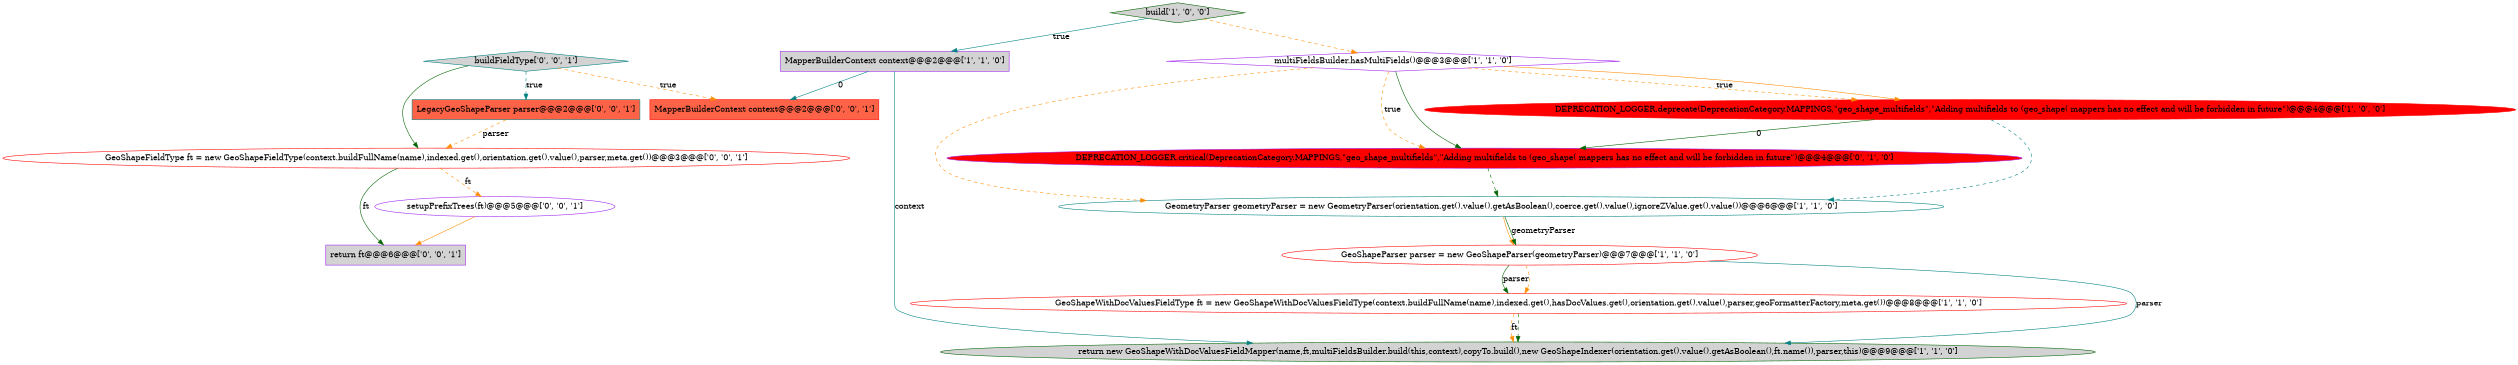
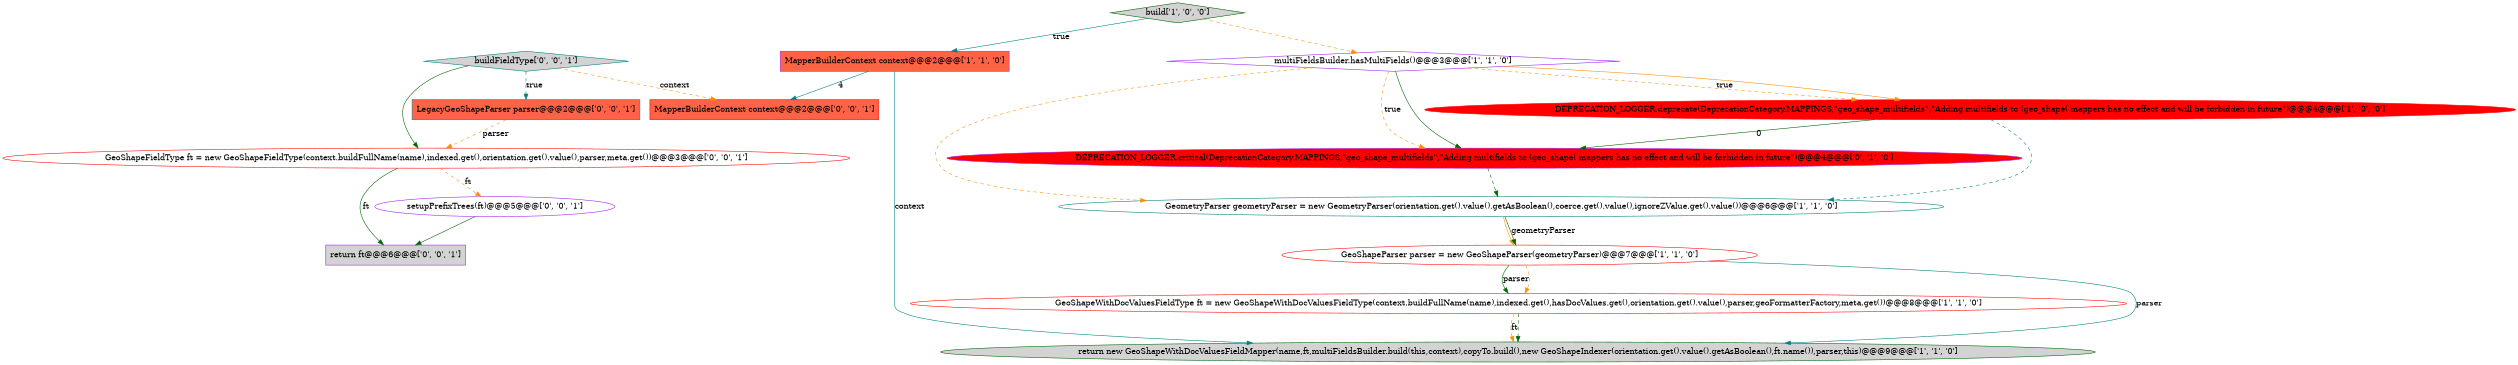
(895, 61) -> (895, 61)
(668, 85) -> (675, 85)
(841, 85) -> (841, 85)
(448, 230) -> (448, 230)
